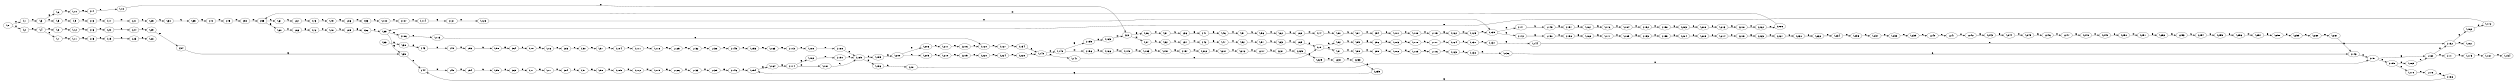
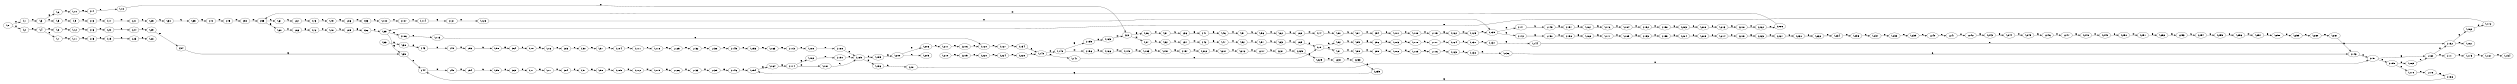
(935, 56) -> none
